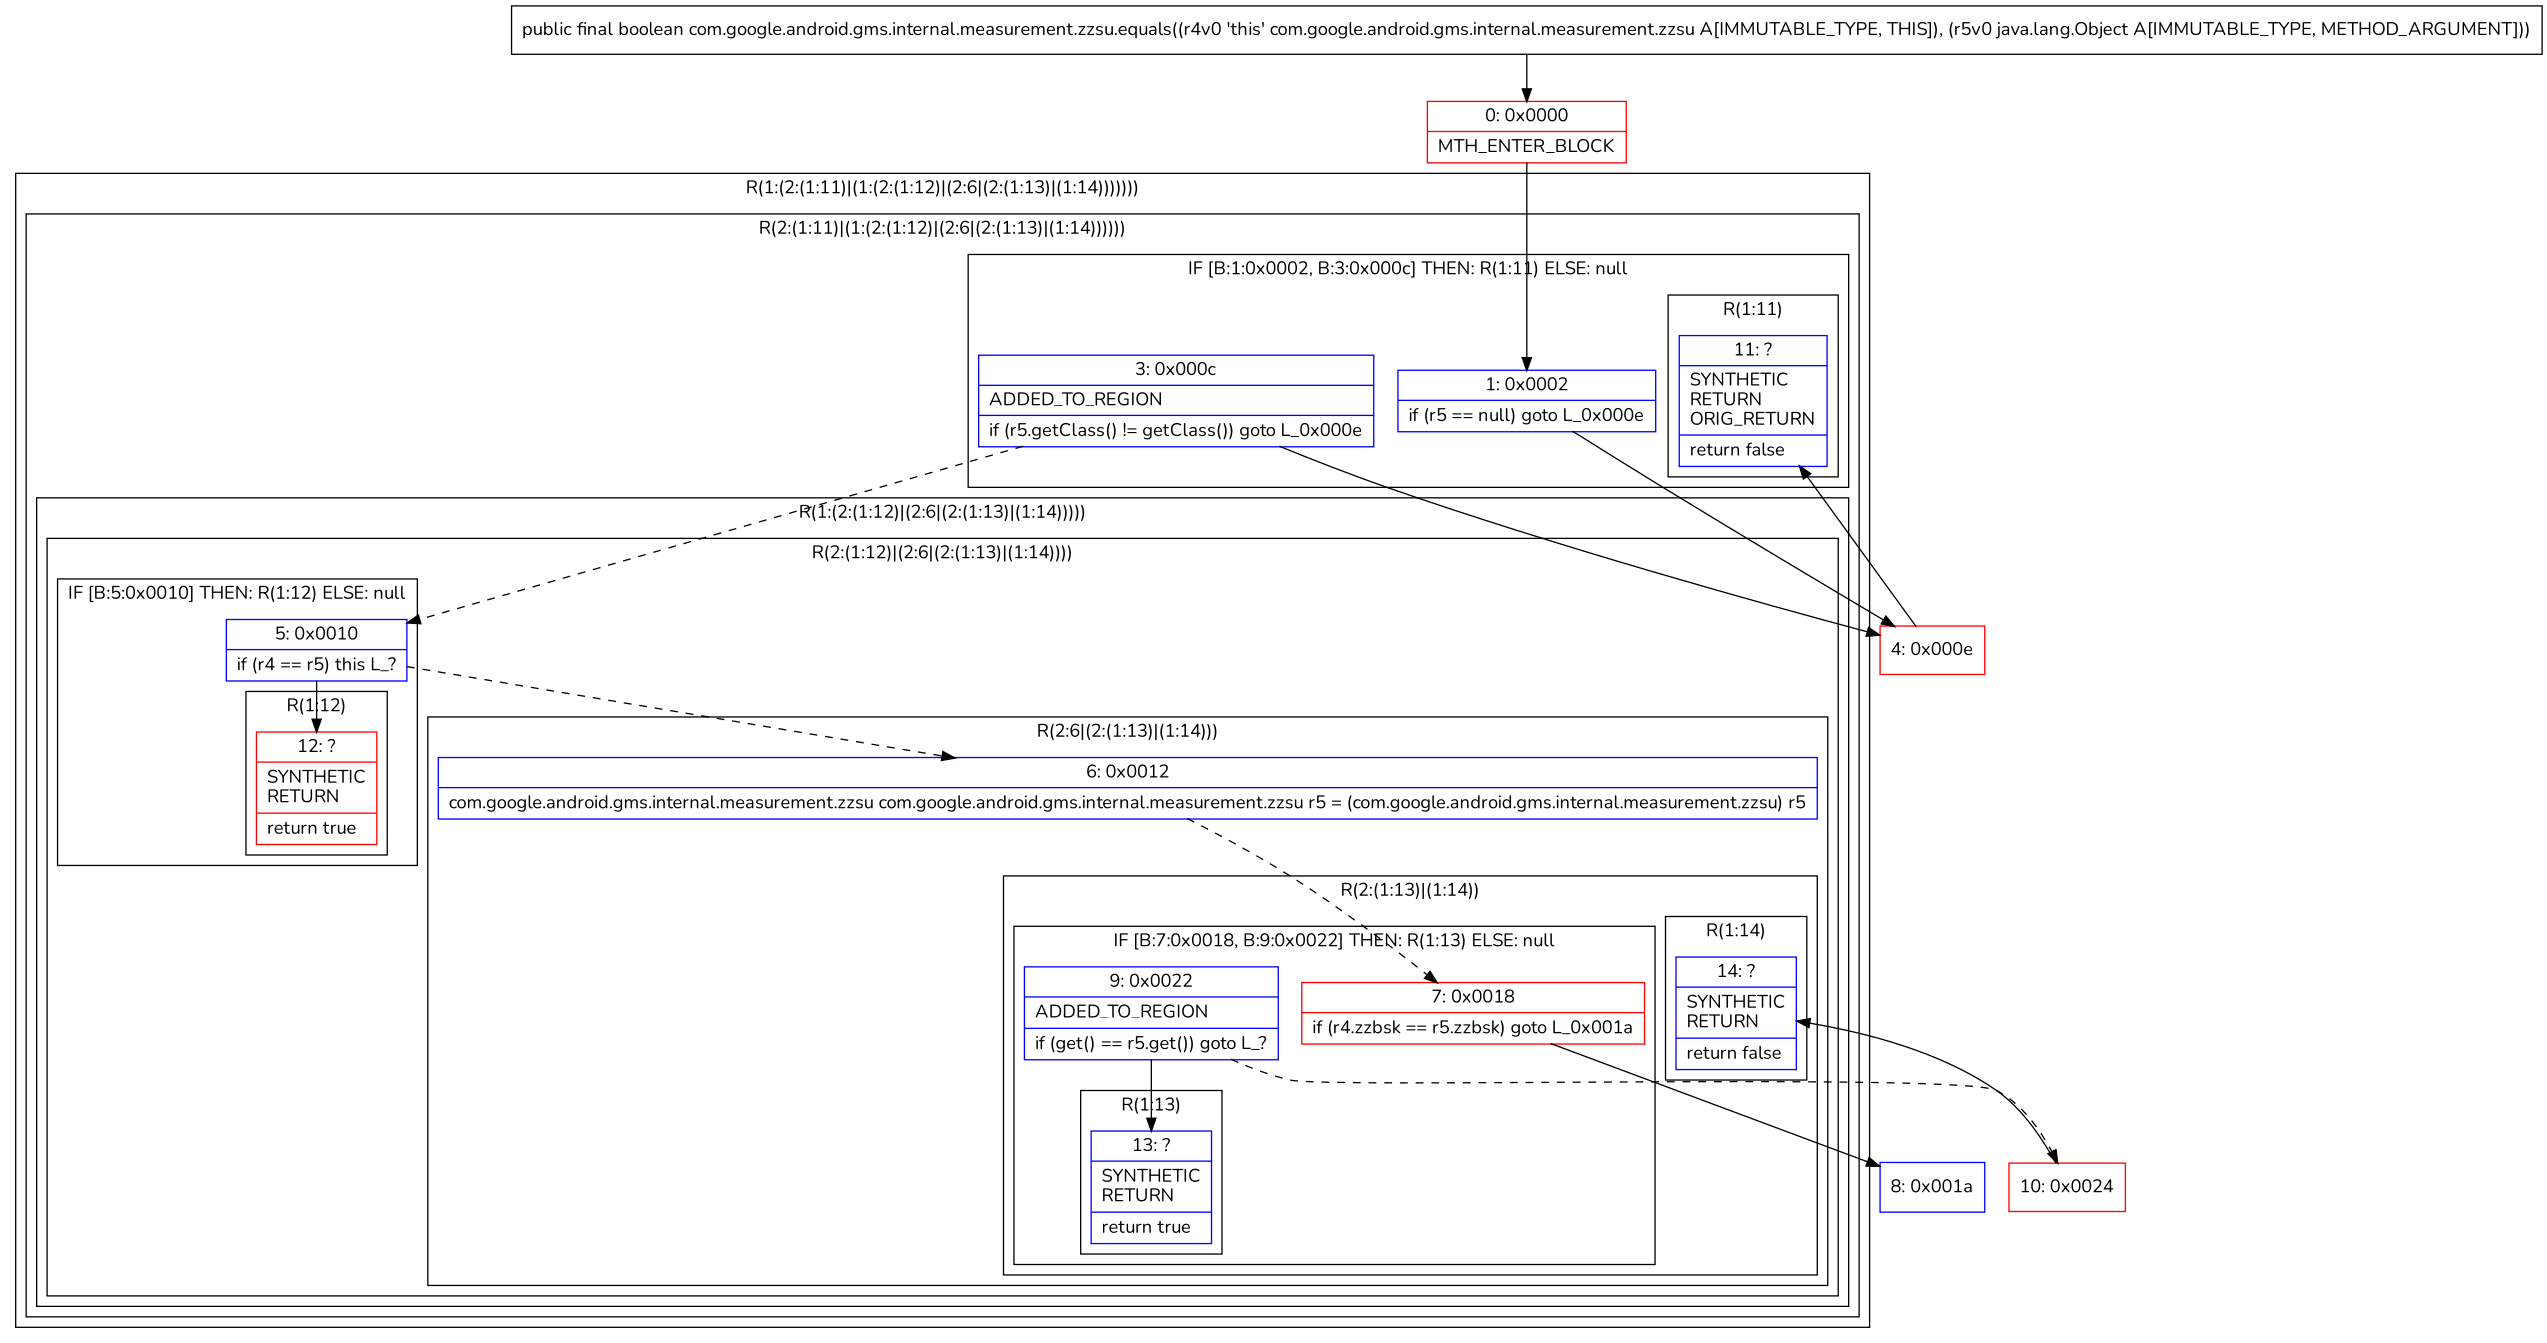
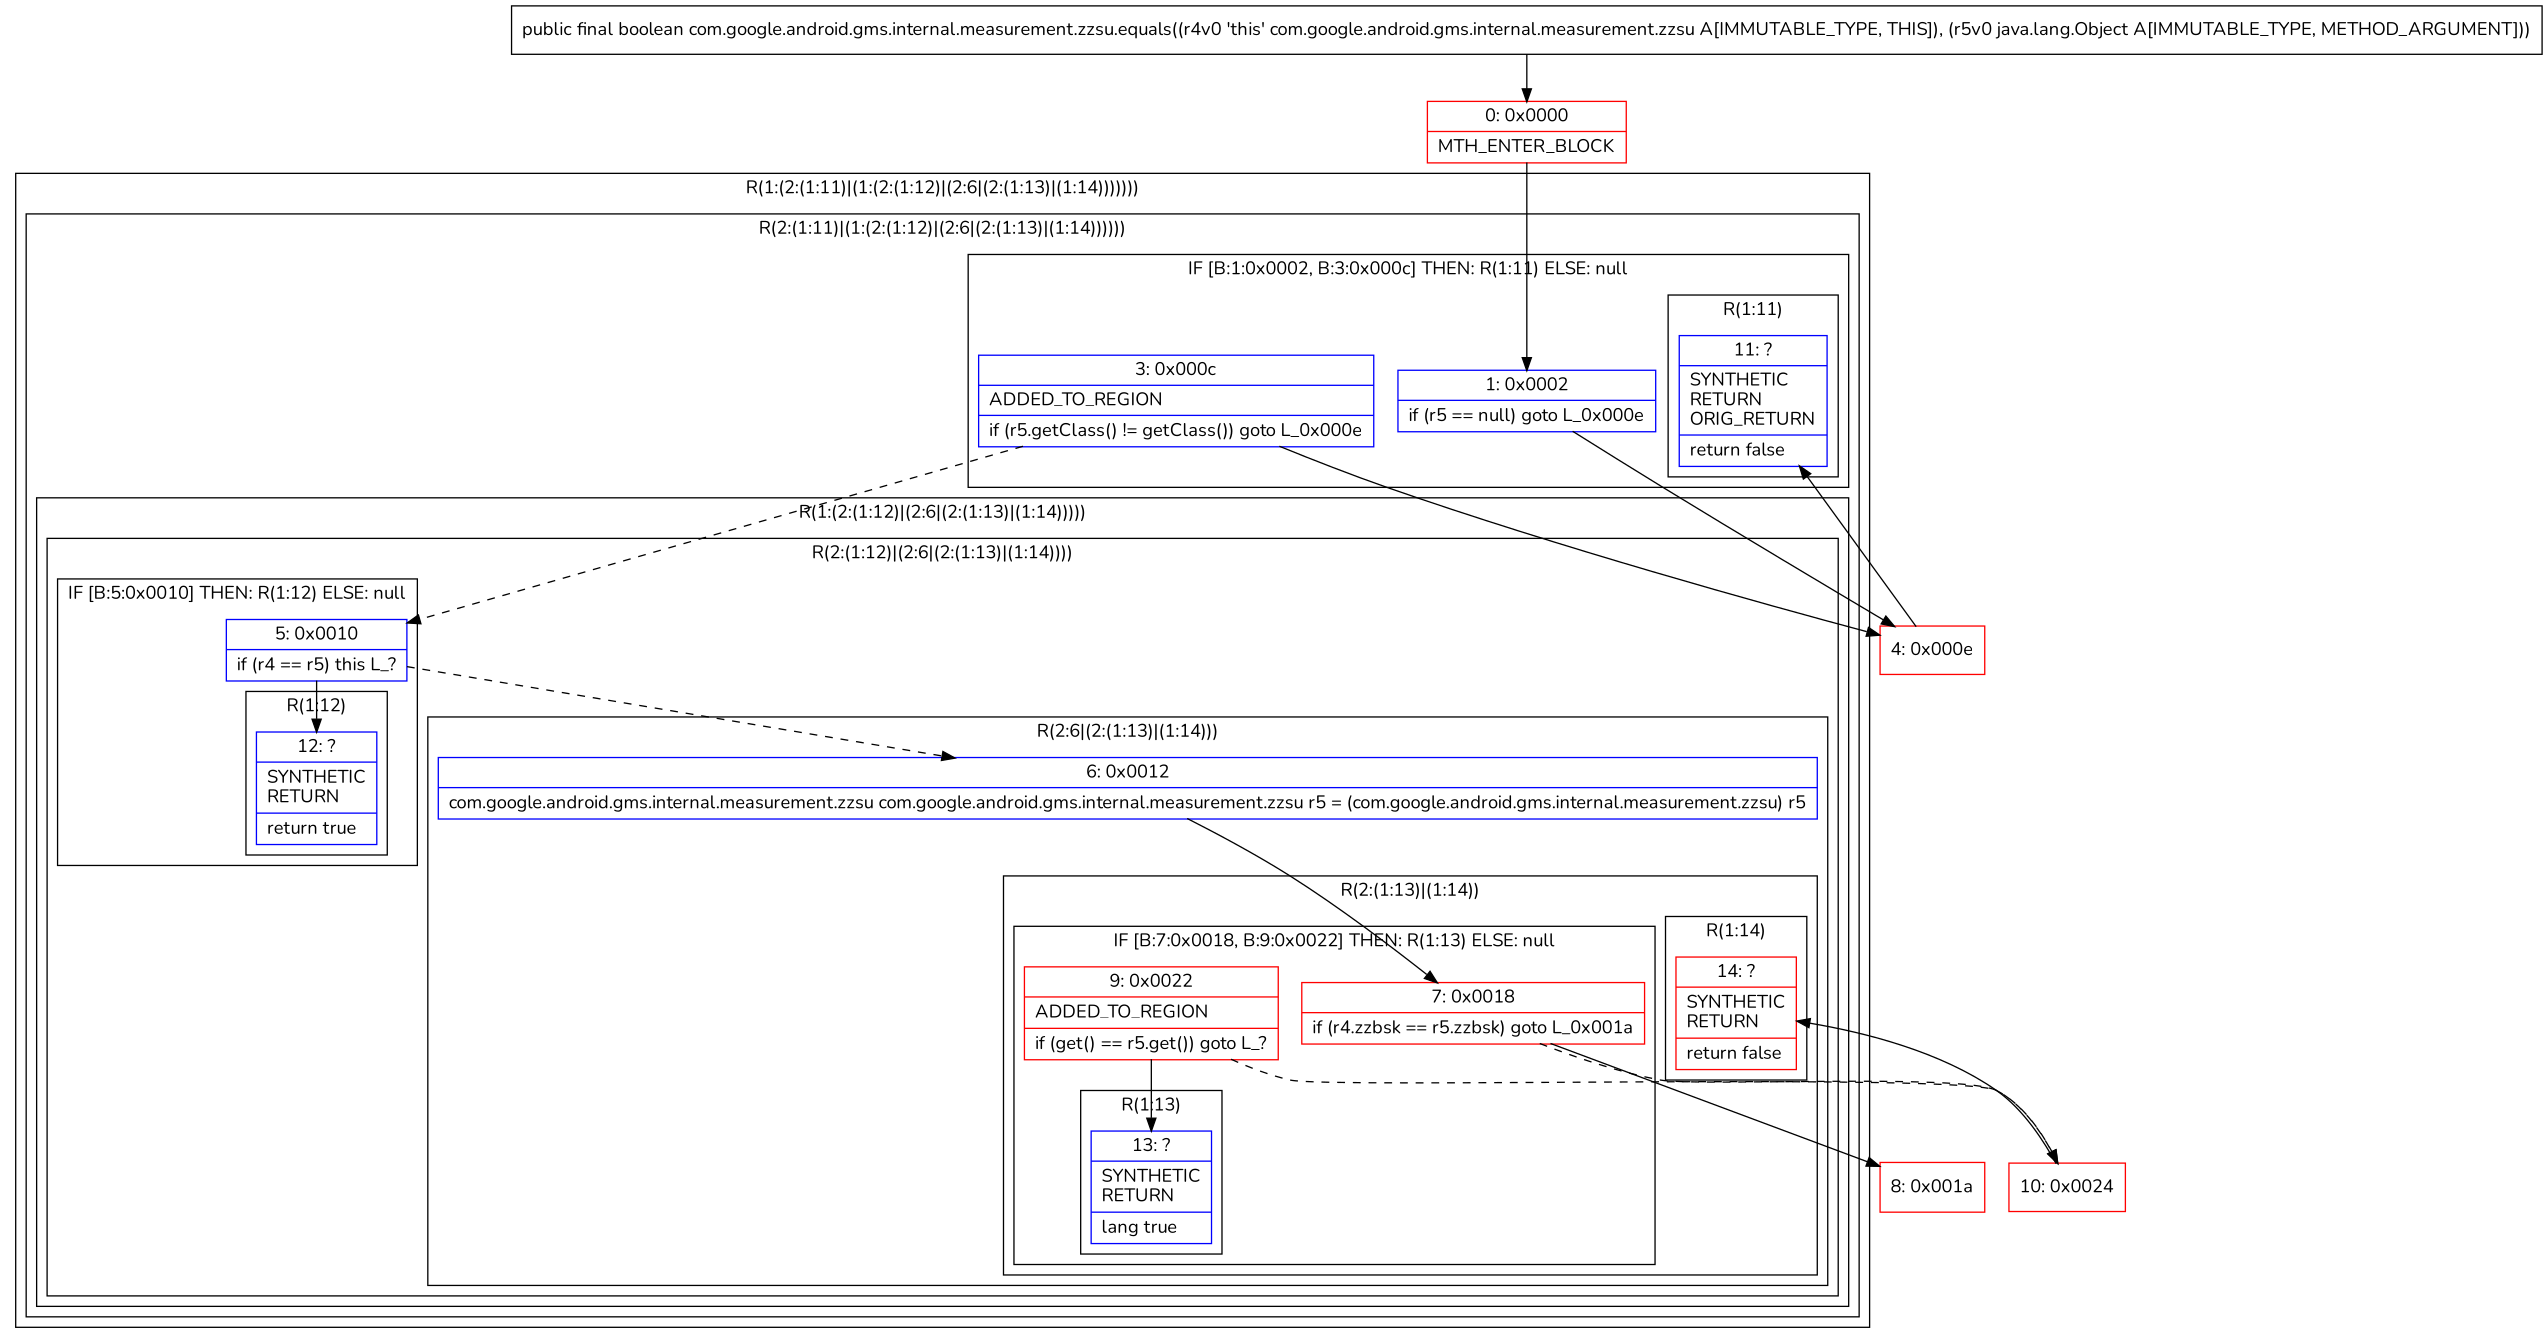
(317, 788) -> (317, 788)
(1311, 890) -> (1311, 890)
(1151, 1013) -> (1151, 1013)
(1736, 1013) -> (1736, 1013)
none -> (1807, 1081)
(1932, 1187) -> (1932, 1187)
(1147, 1227) -> (1140, 1227)
